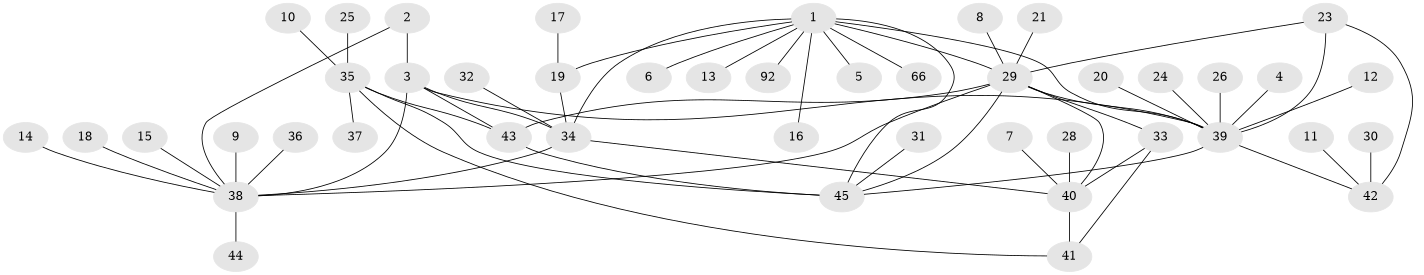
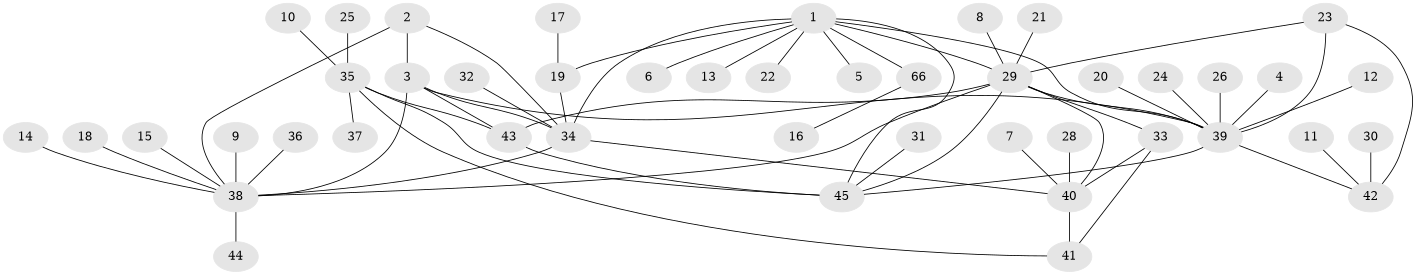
none -> (499, 65)
(768, 78) -> (768, 78)
(805, 78) -> (855, 109)
